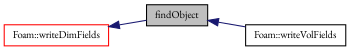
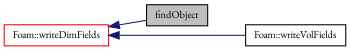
(232, 25) -> (183, 35)
